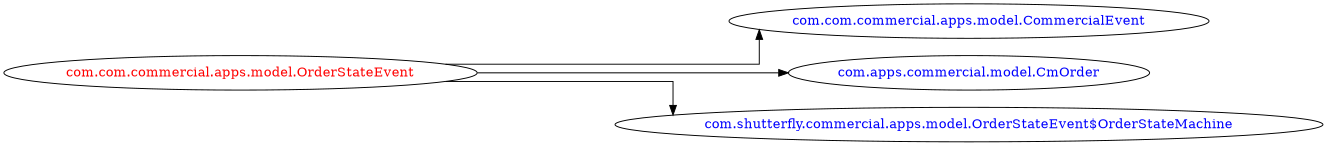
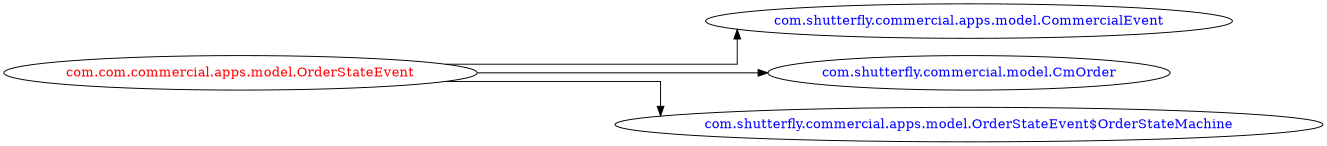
(969, 21) -> (969, 21)
(969, 73) -> (969, 73)
